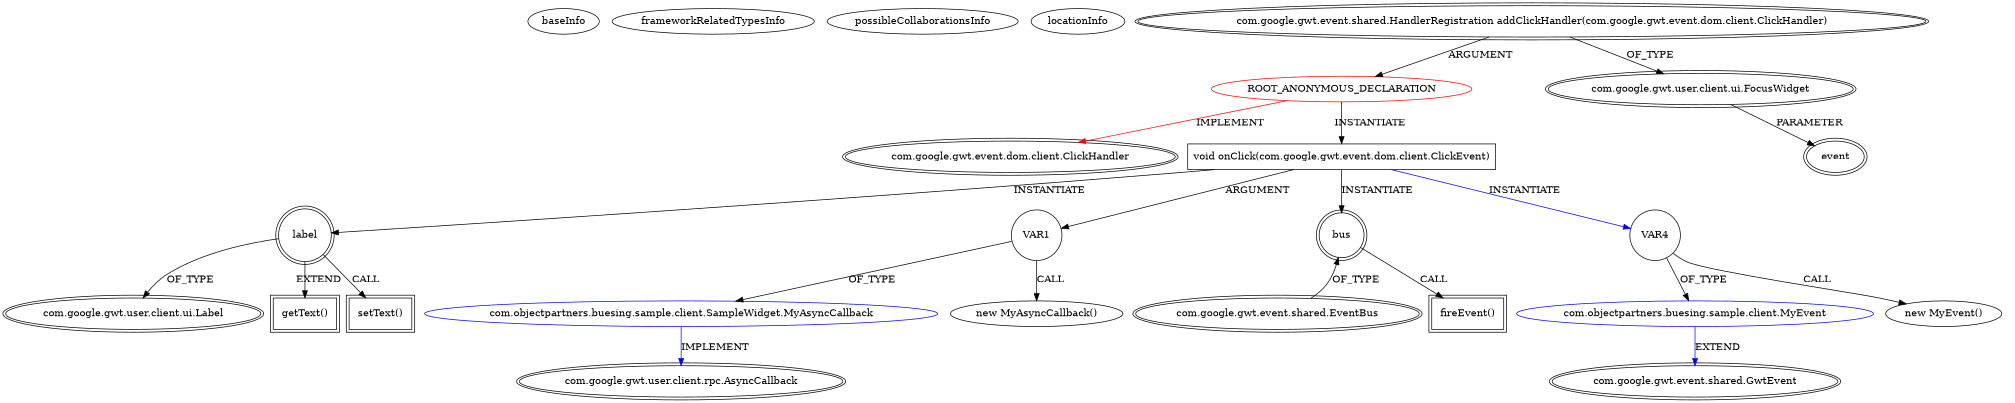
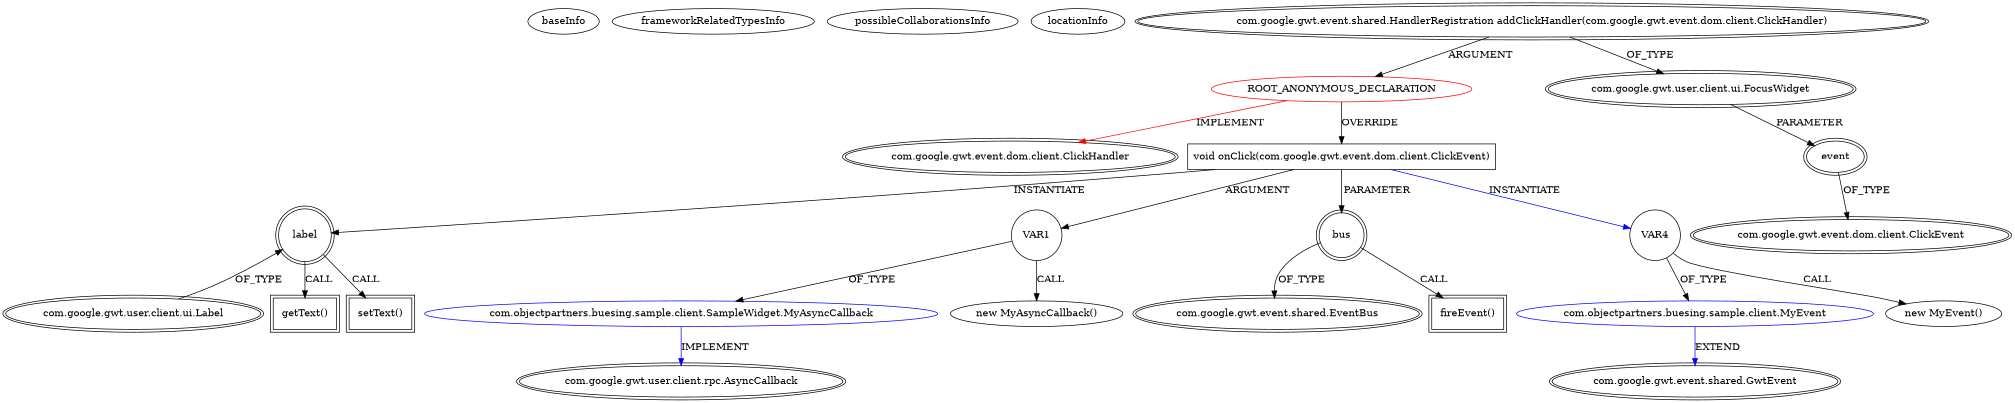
(1370, 123) -> (1370, 123)
(1377, 191) -> (1377, 191)
none -> (1851, 235)
(208, 255) -> (229, 279)
(319, 280) -> (319, 280)
(1327, 284) -> (1290, 260)
